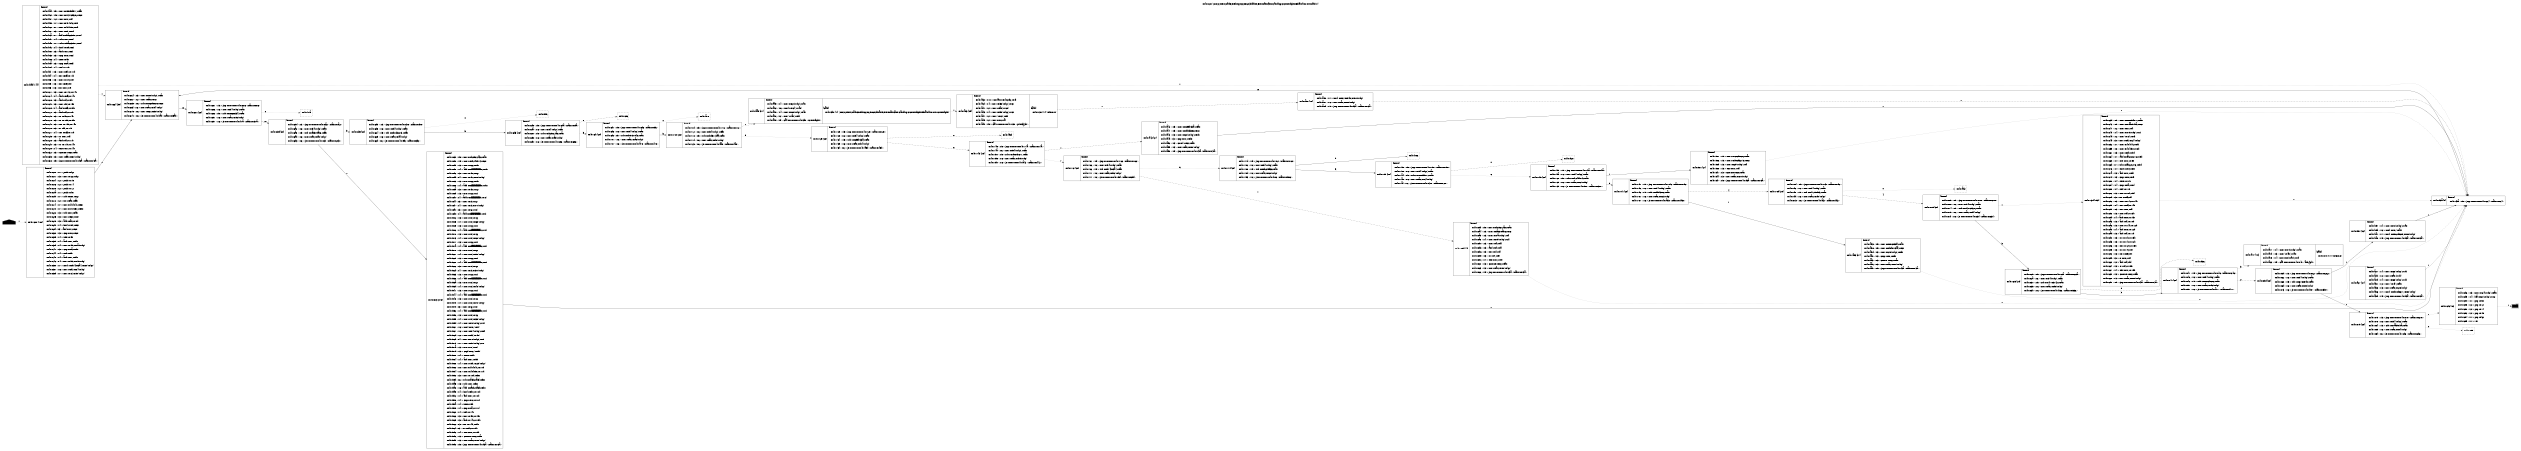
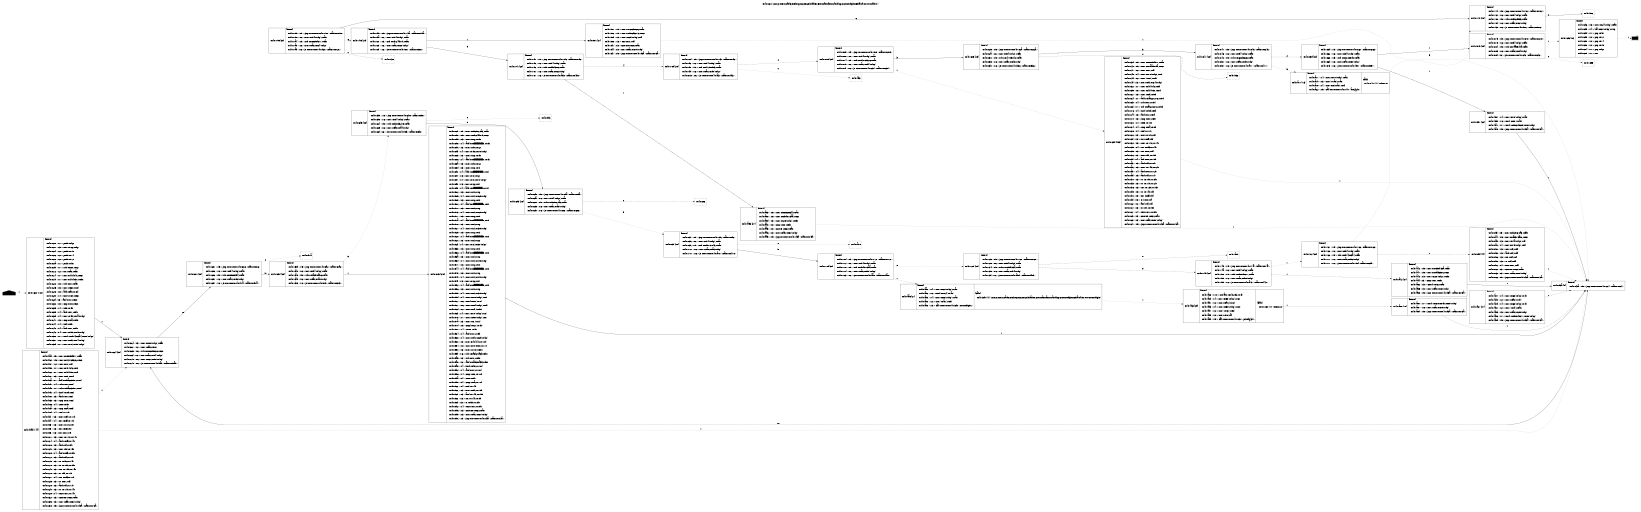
(1335, 171) -> (904, 20)
